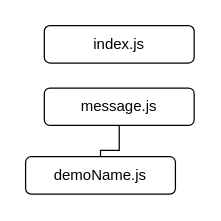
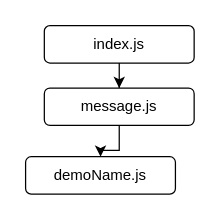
none -> (119, 80)
(101, 151) -> (103, 151)
